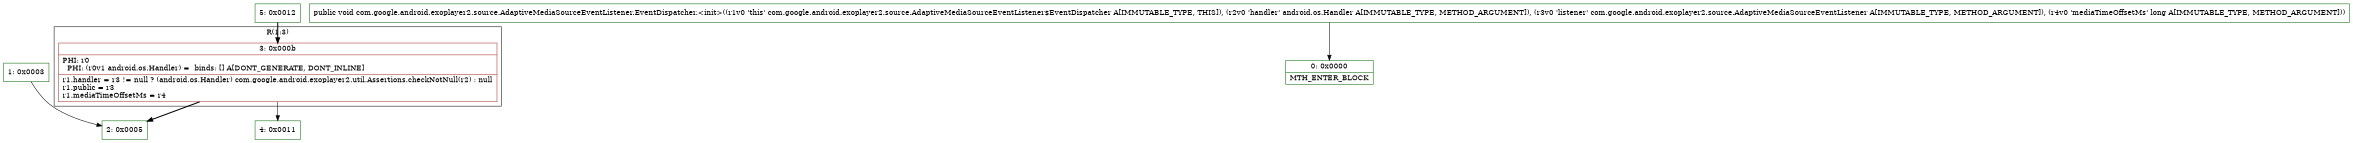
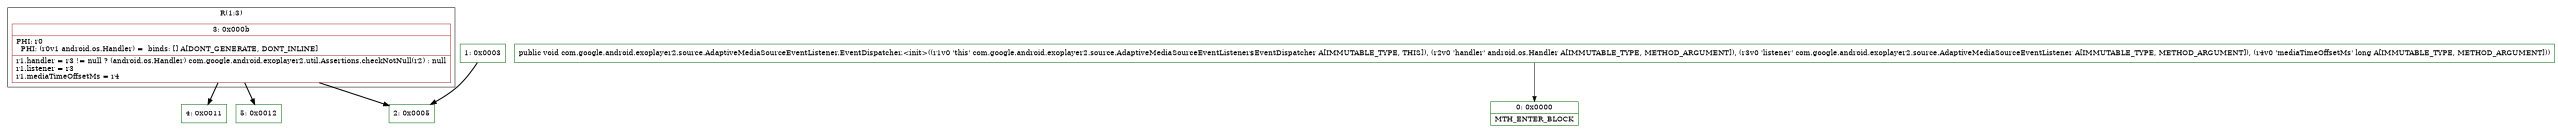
(278, 30) -> (249, 91)
(89, 88) -> (45, 69)
(278, 109) -> (214, 91)
(59, 110) -> (459, 85)
